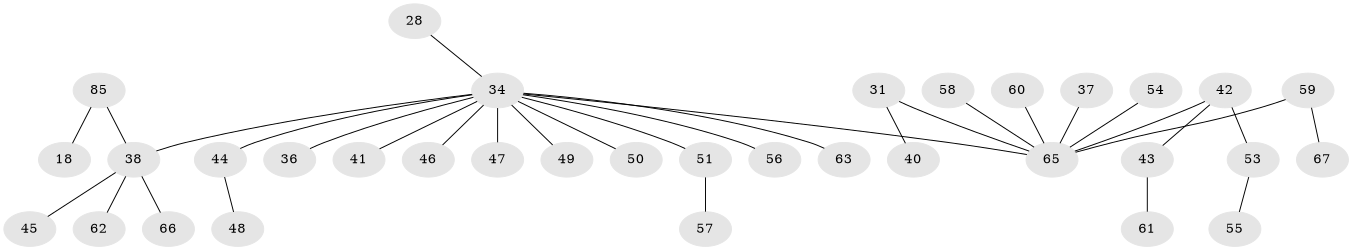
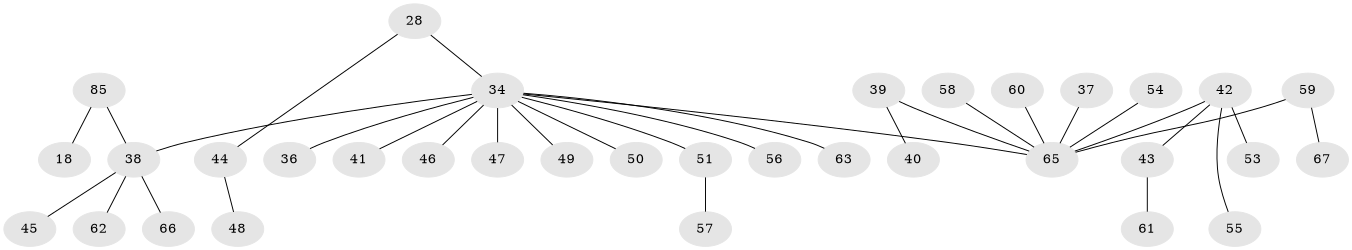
(879, 90) -> (879, 90)
(343, 118) -> (318, 90)
(1244, 194) -> (1217, 160)
